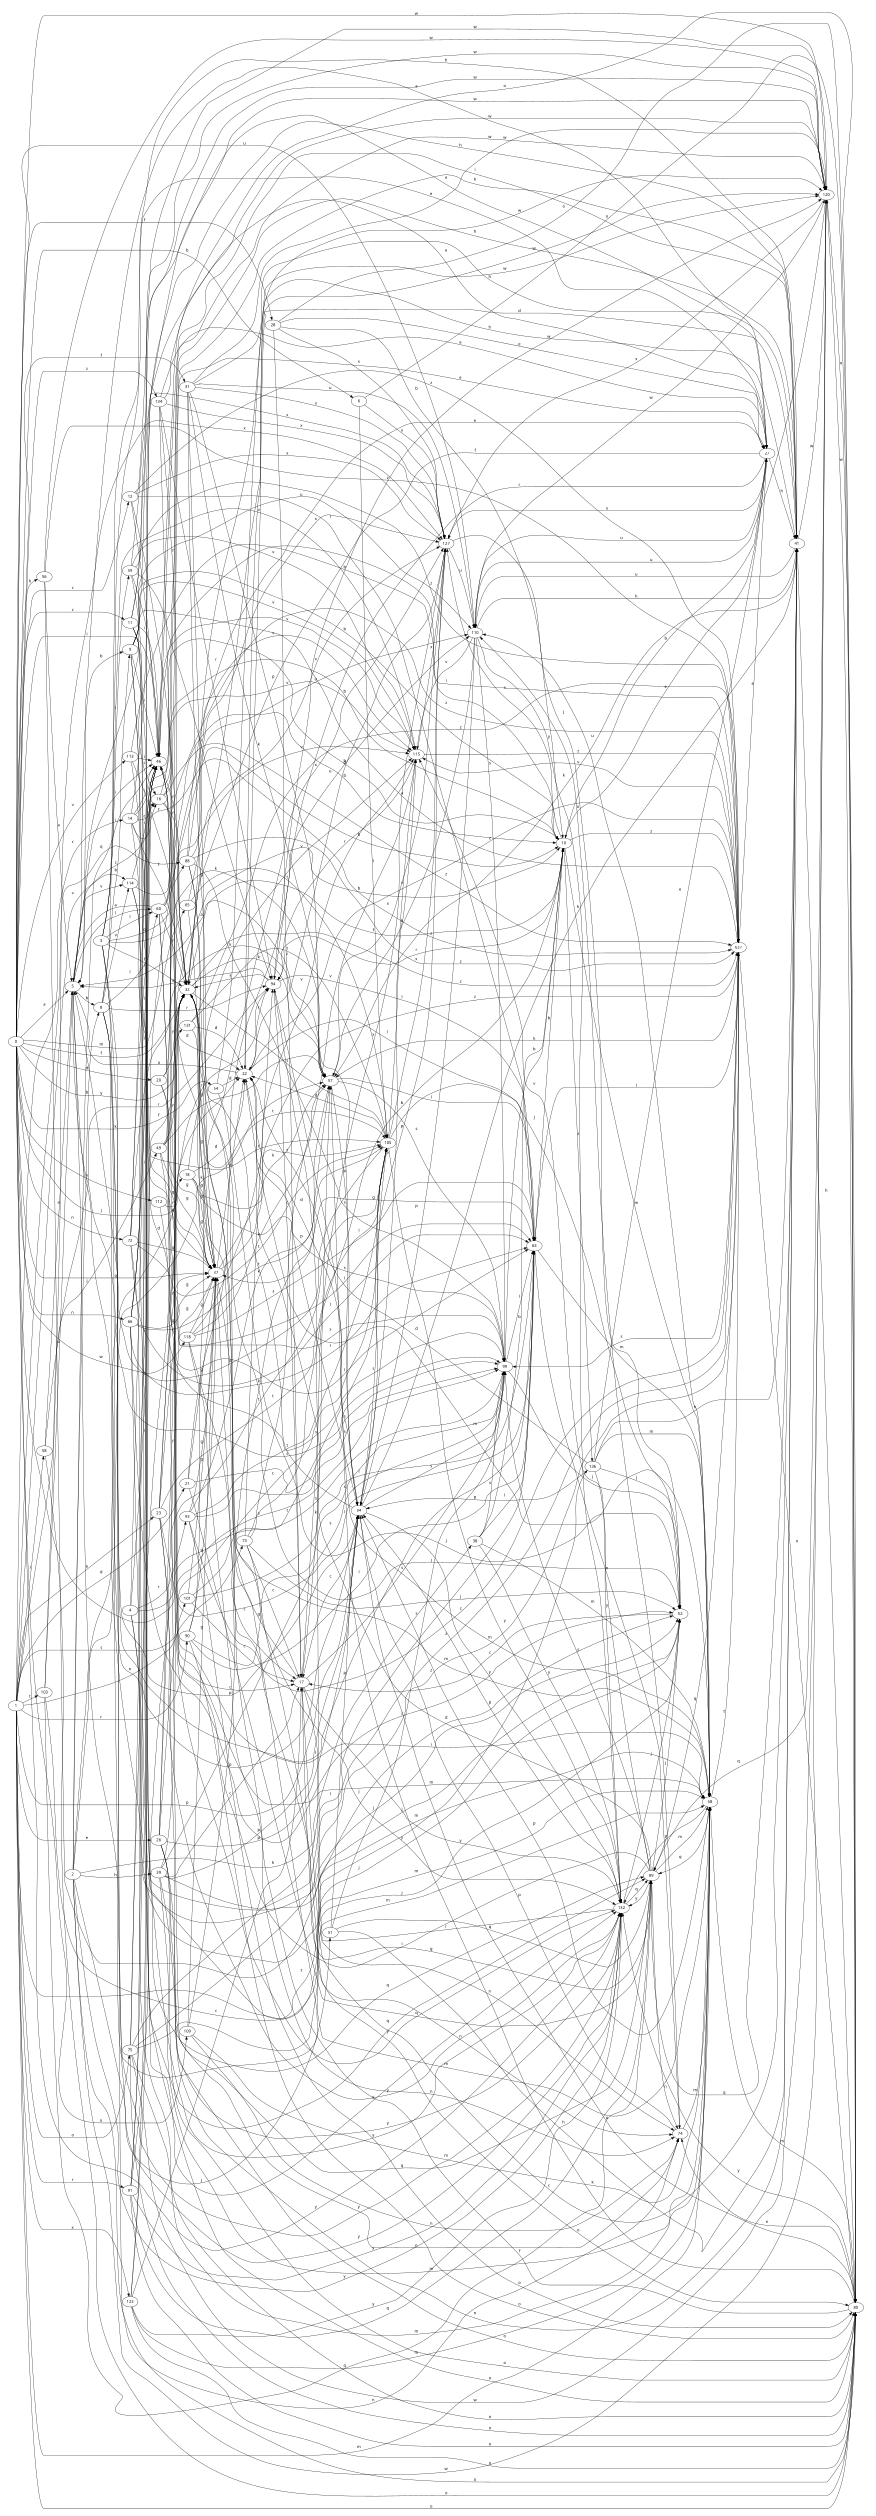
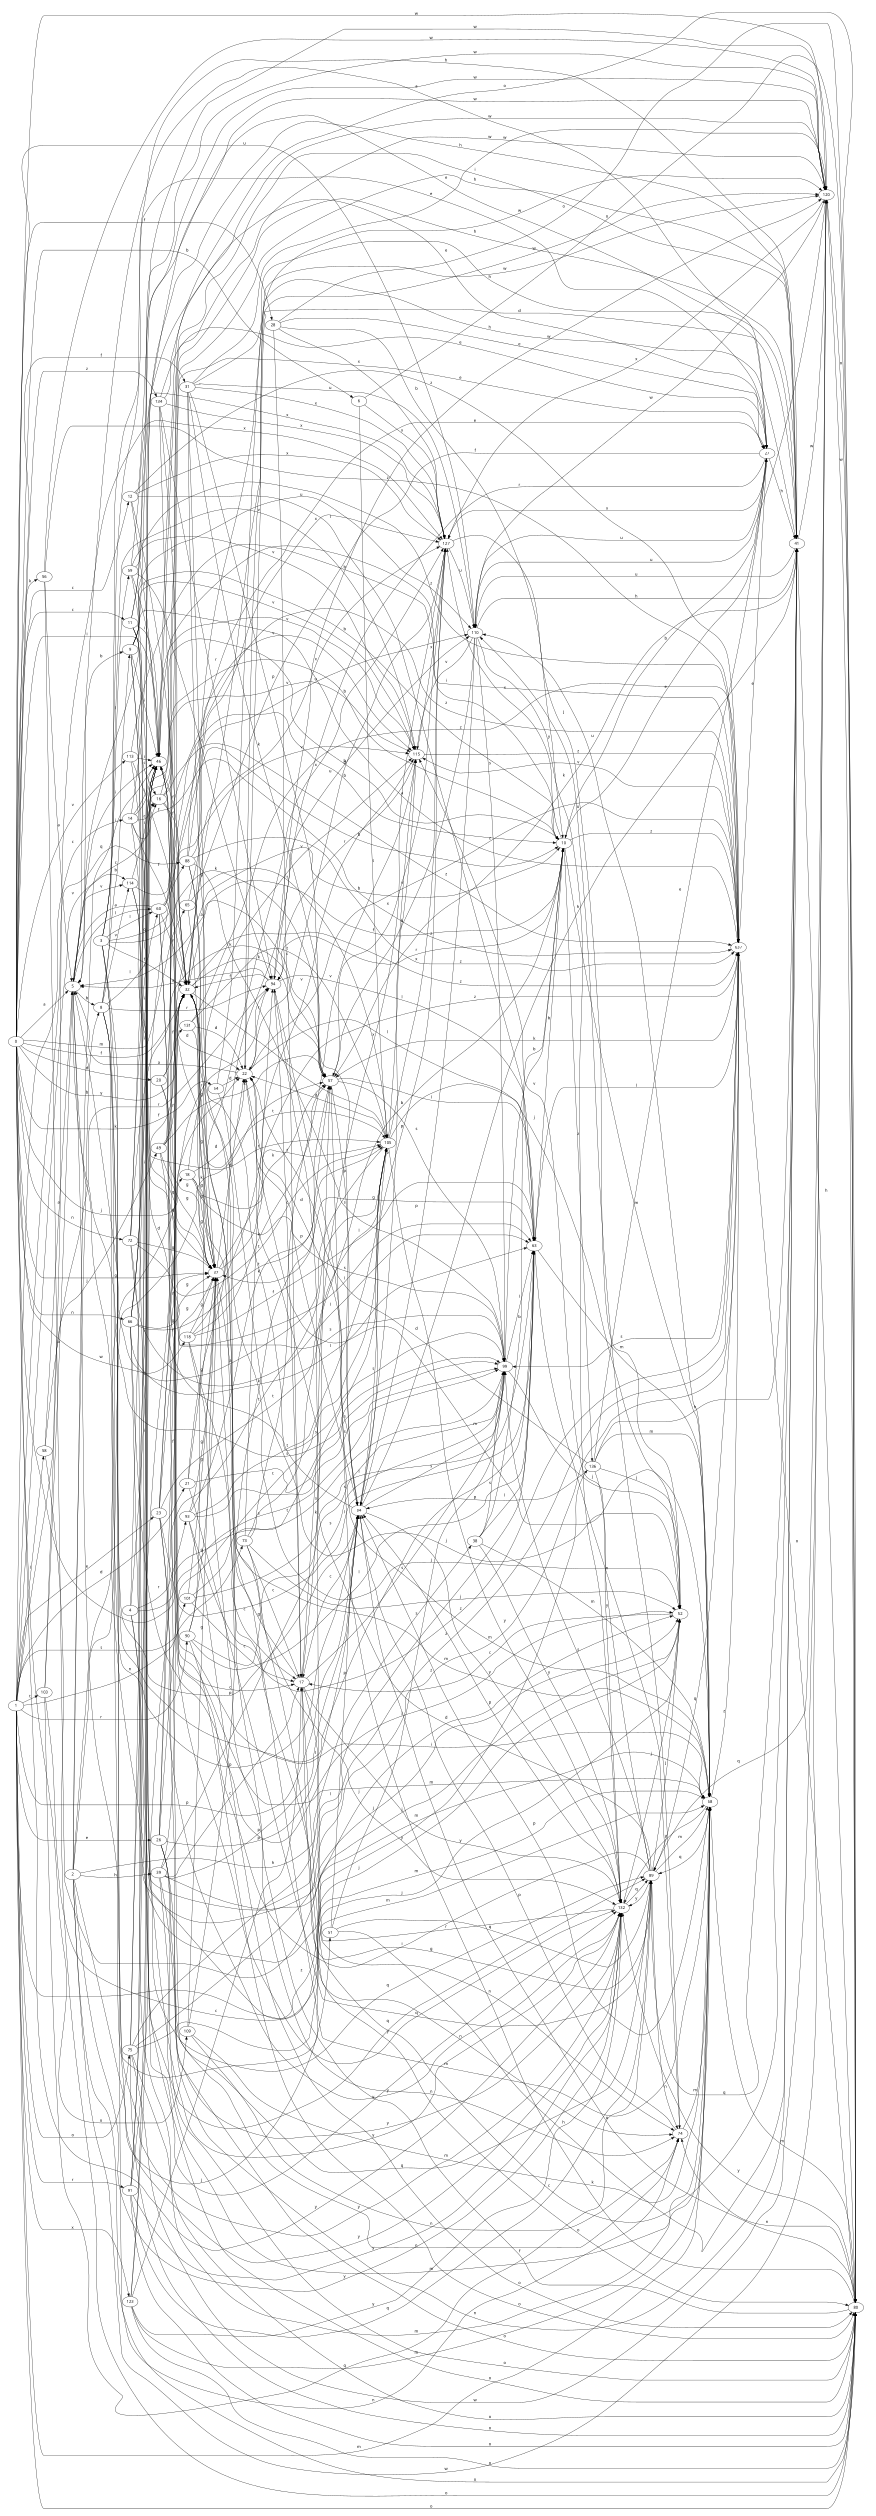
(159, 1202) -> none
